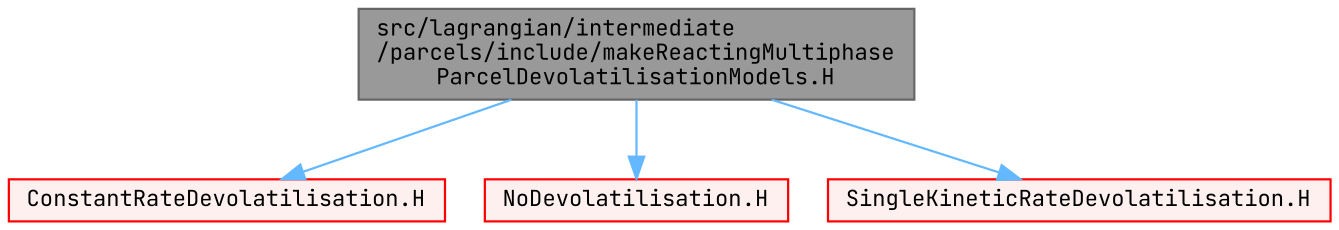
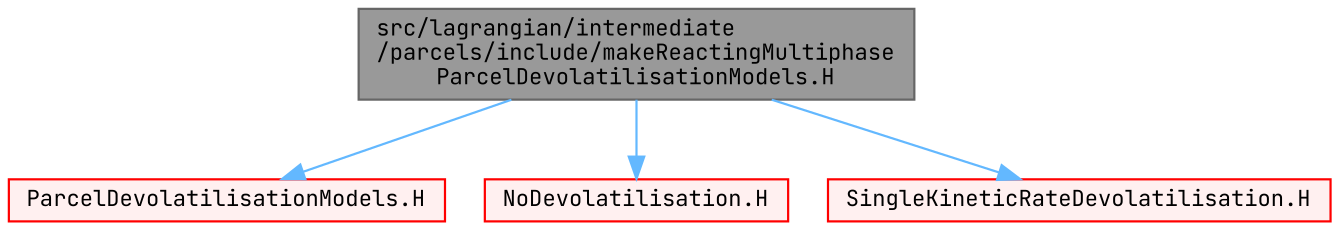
(227, 200) -> (227, 200)
